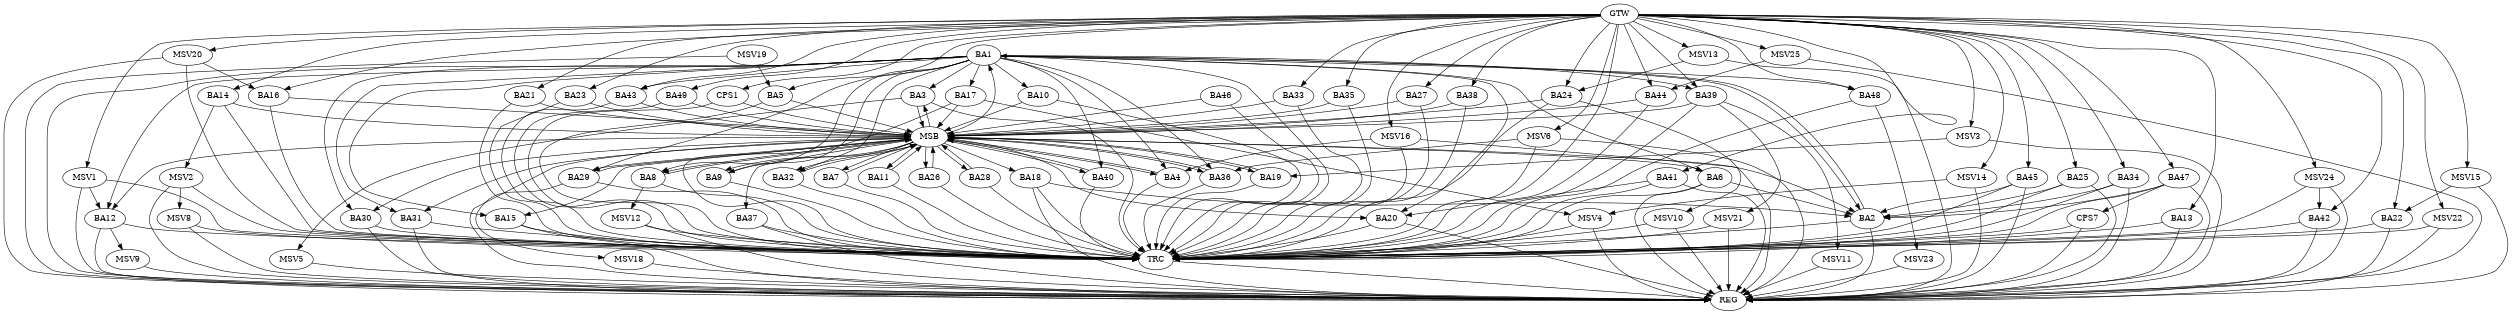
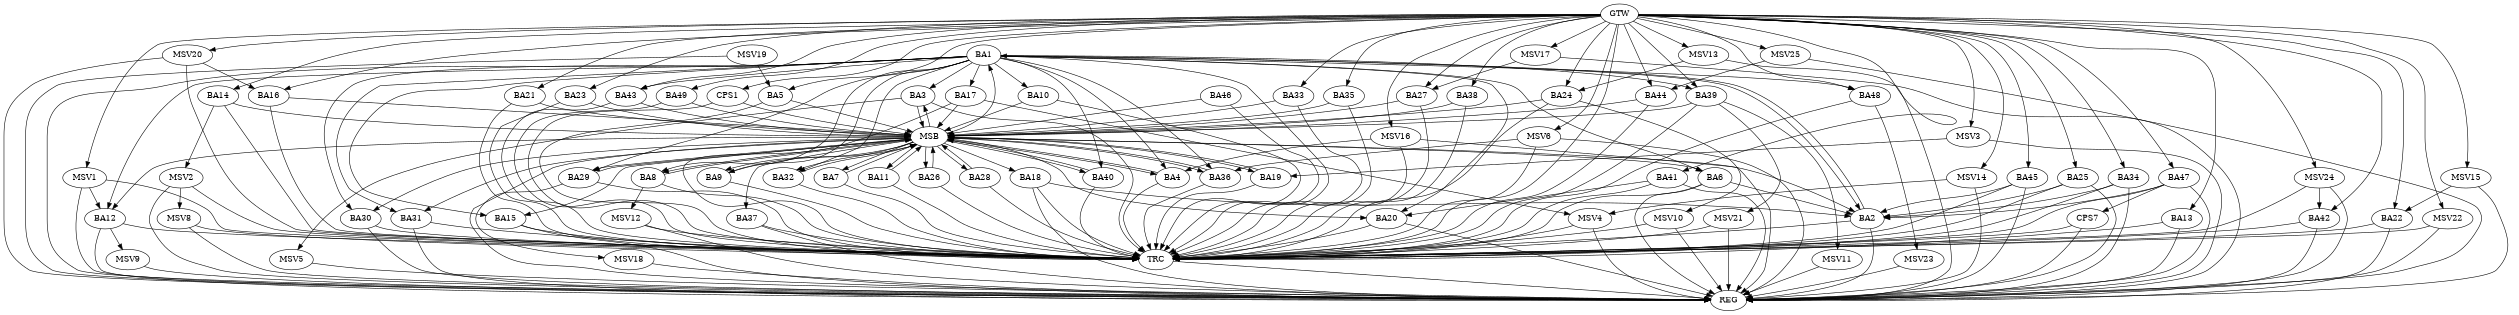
none -> (1535, 55)
